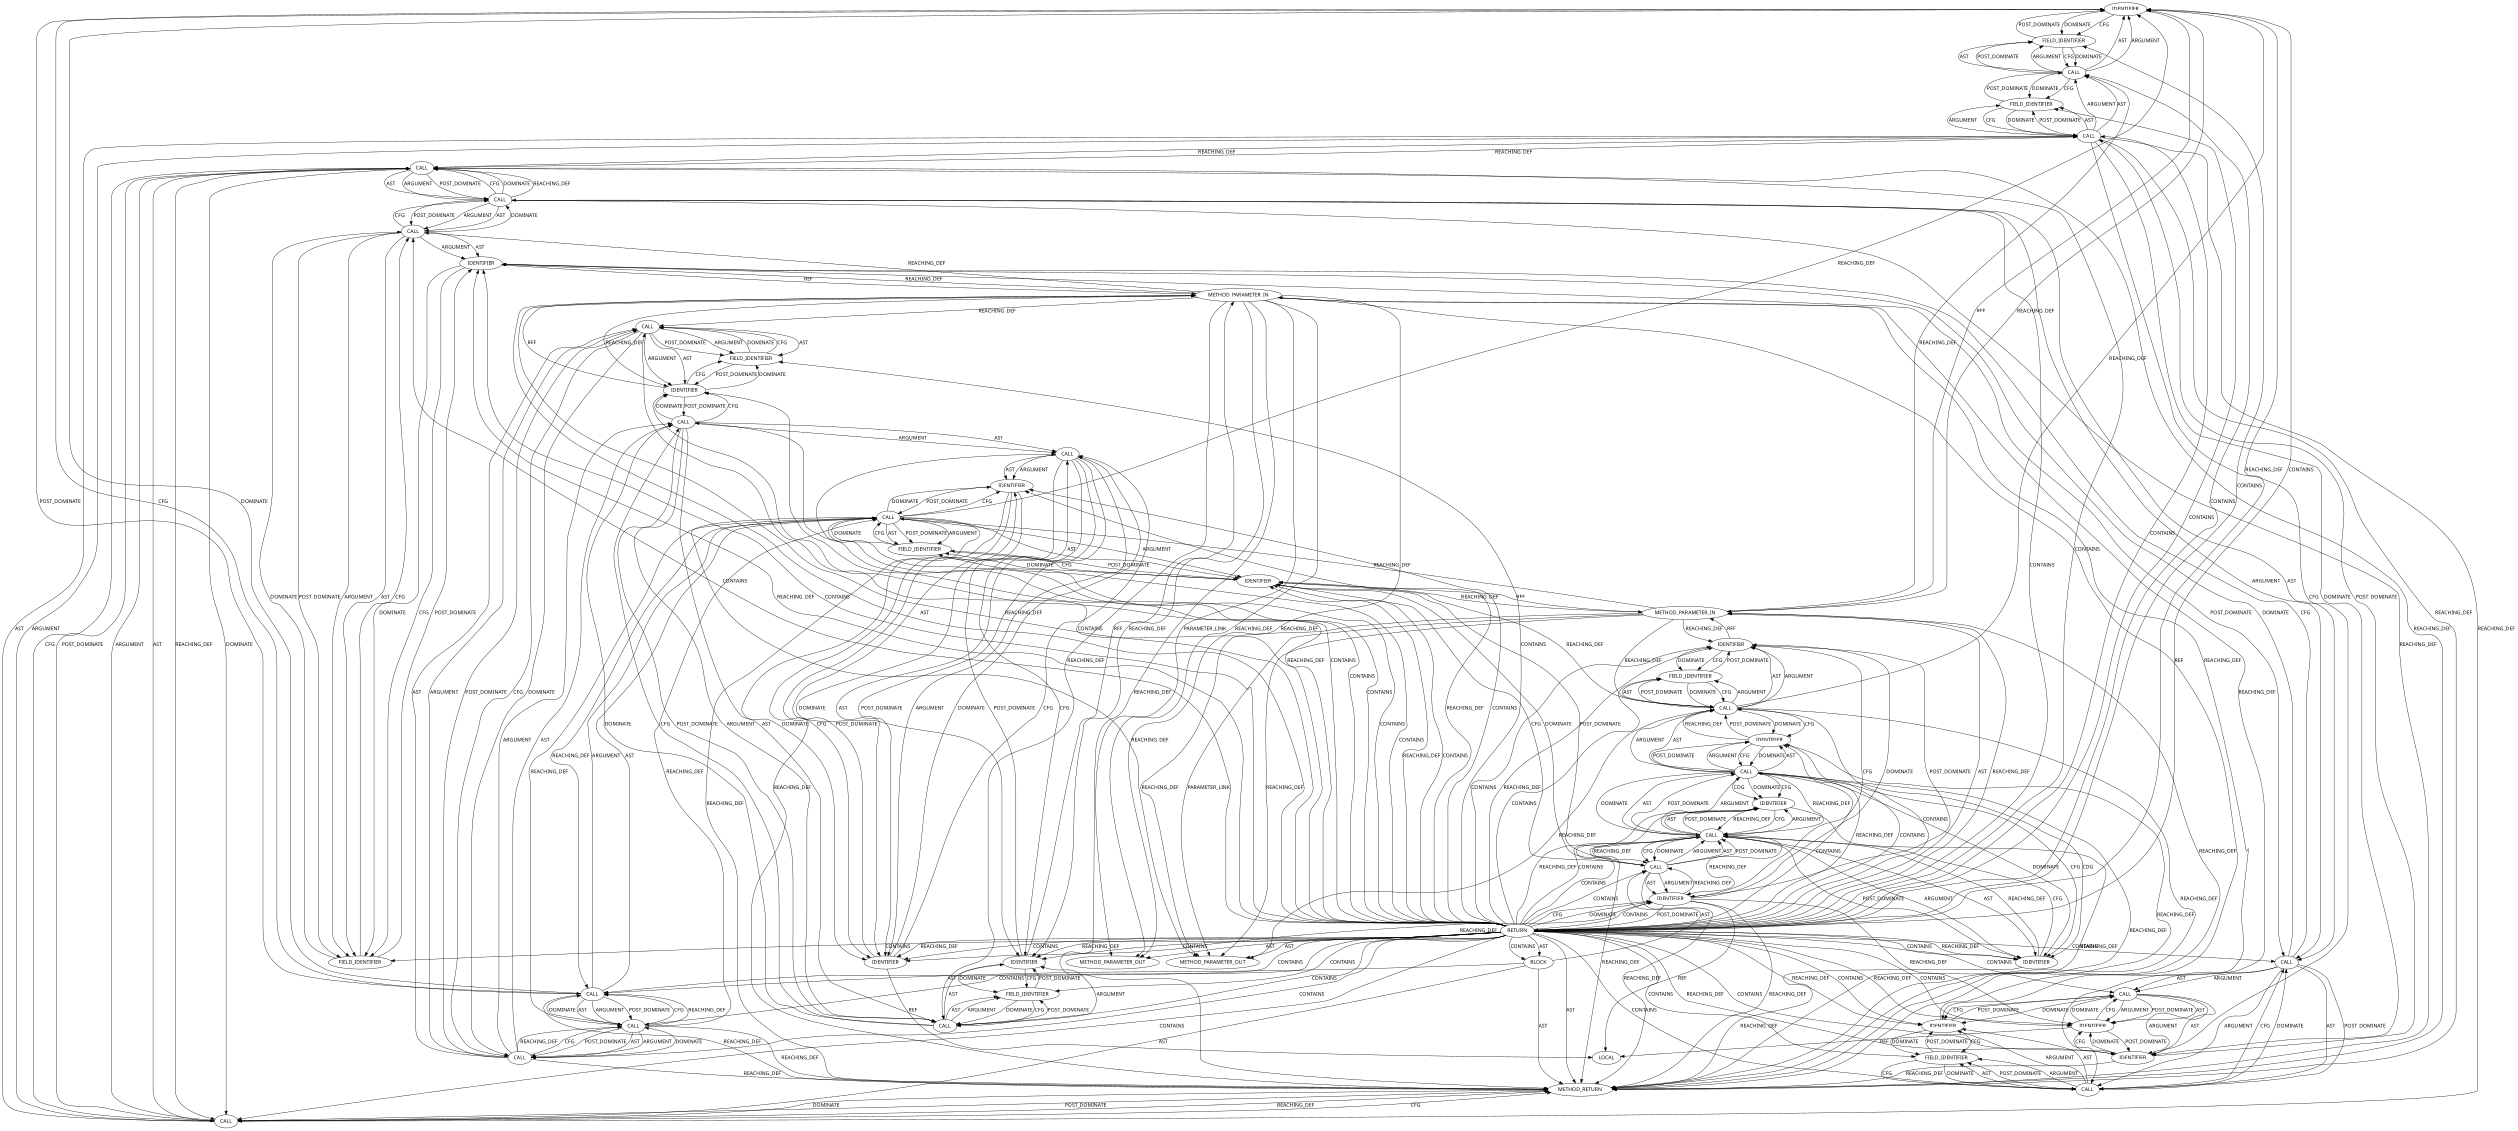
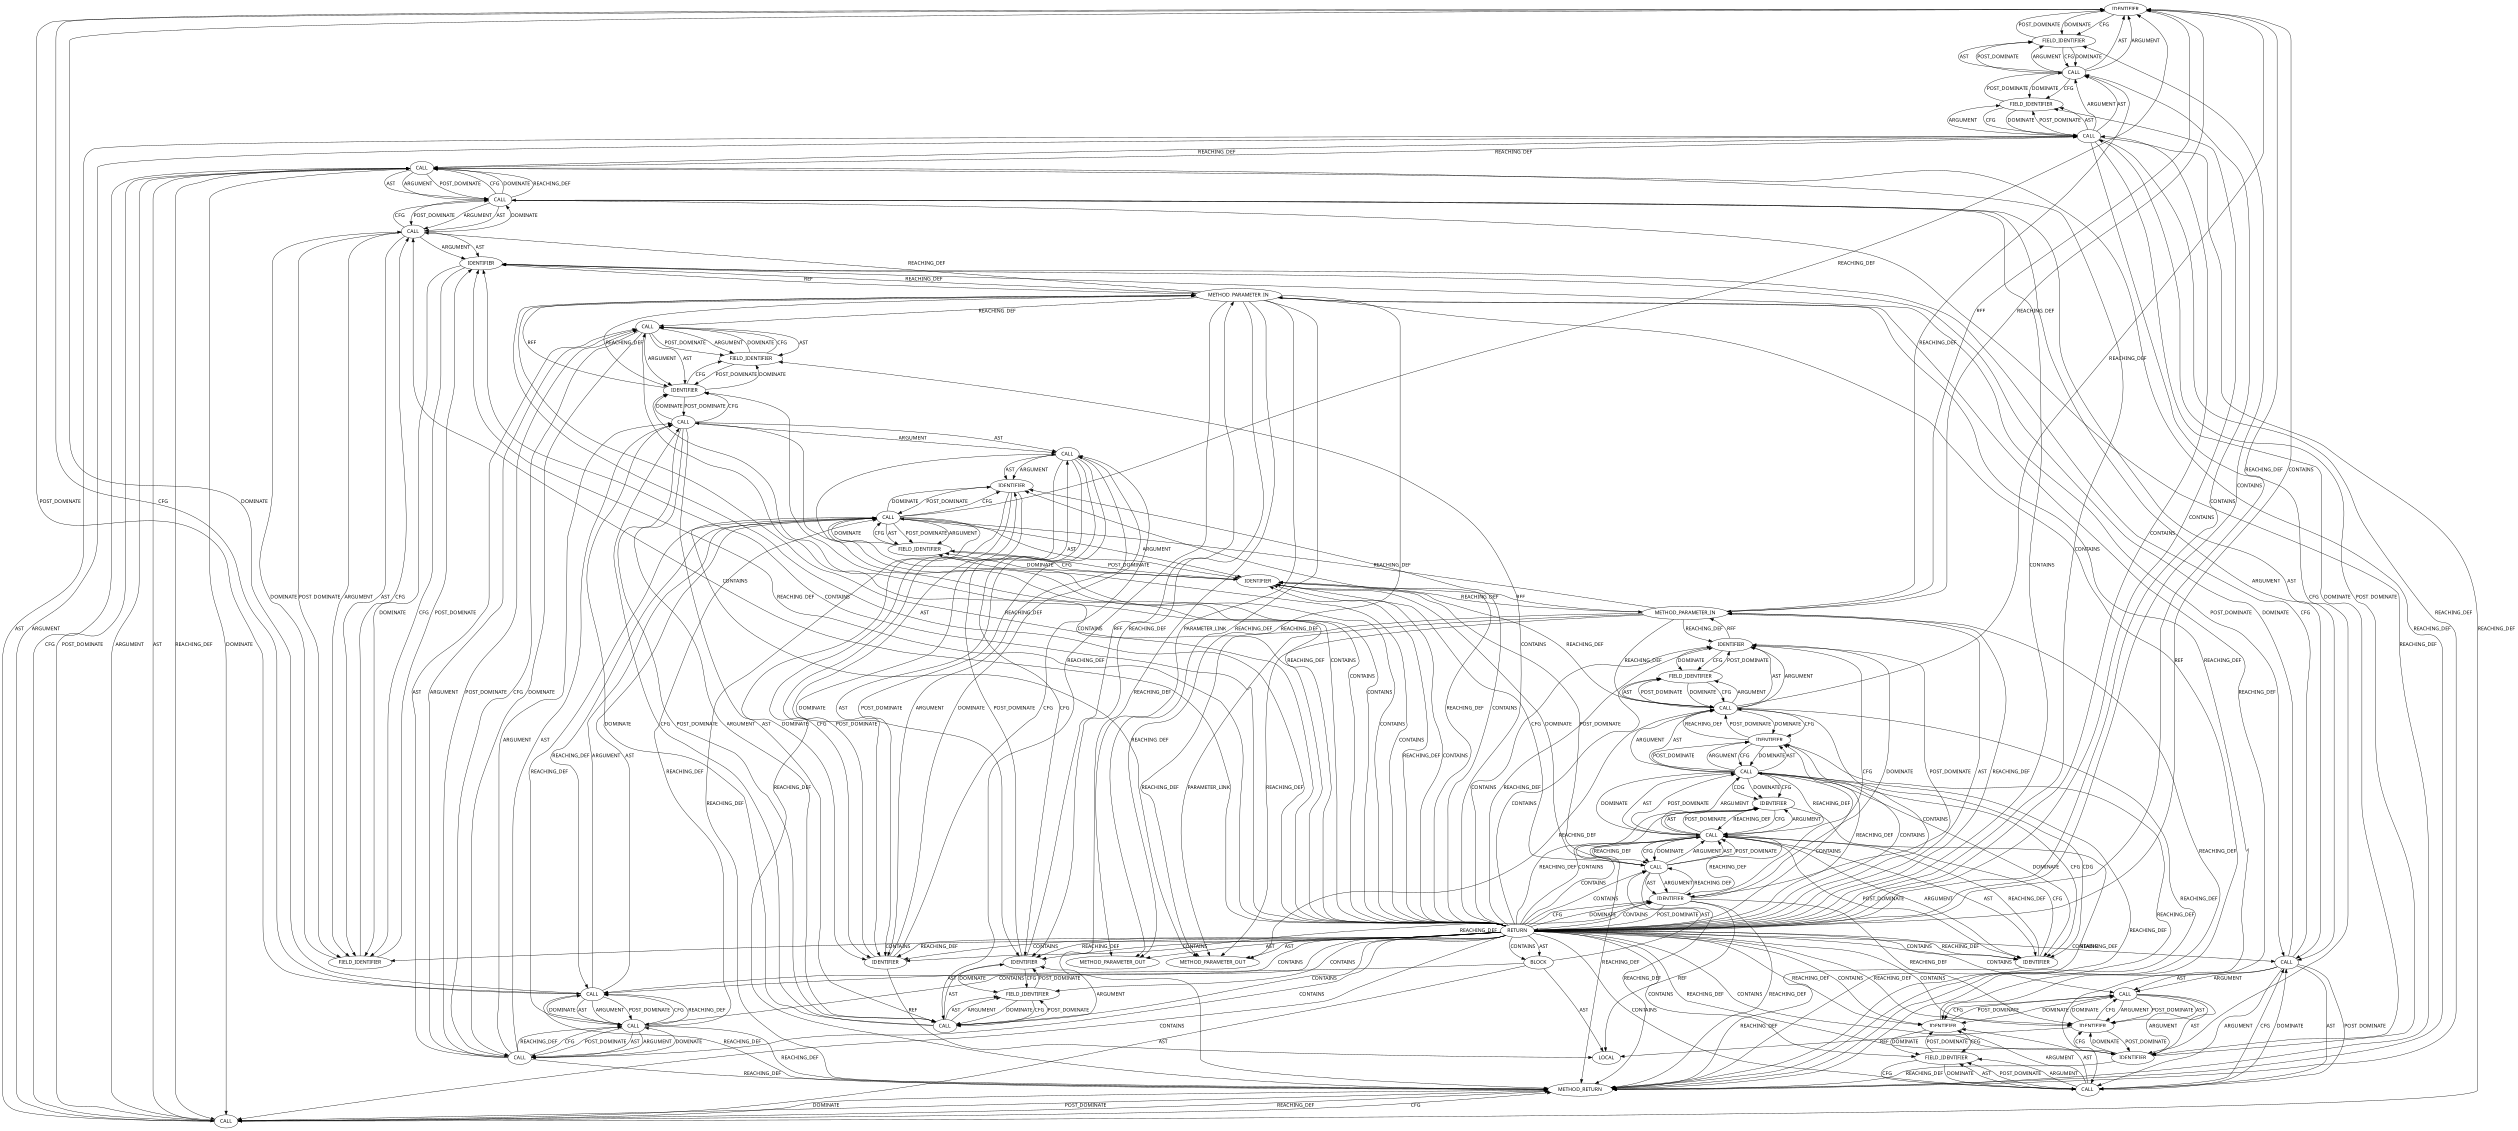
(1566, 998) -> none
(1539, 1031) -> (1575, 1007)
